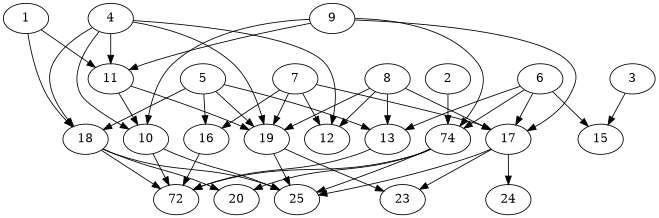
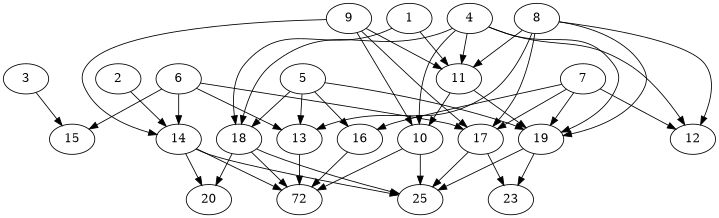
none -> (501, 46)
(448, 139) -> (179, 139)
(508, 200) -> none
